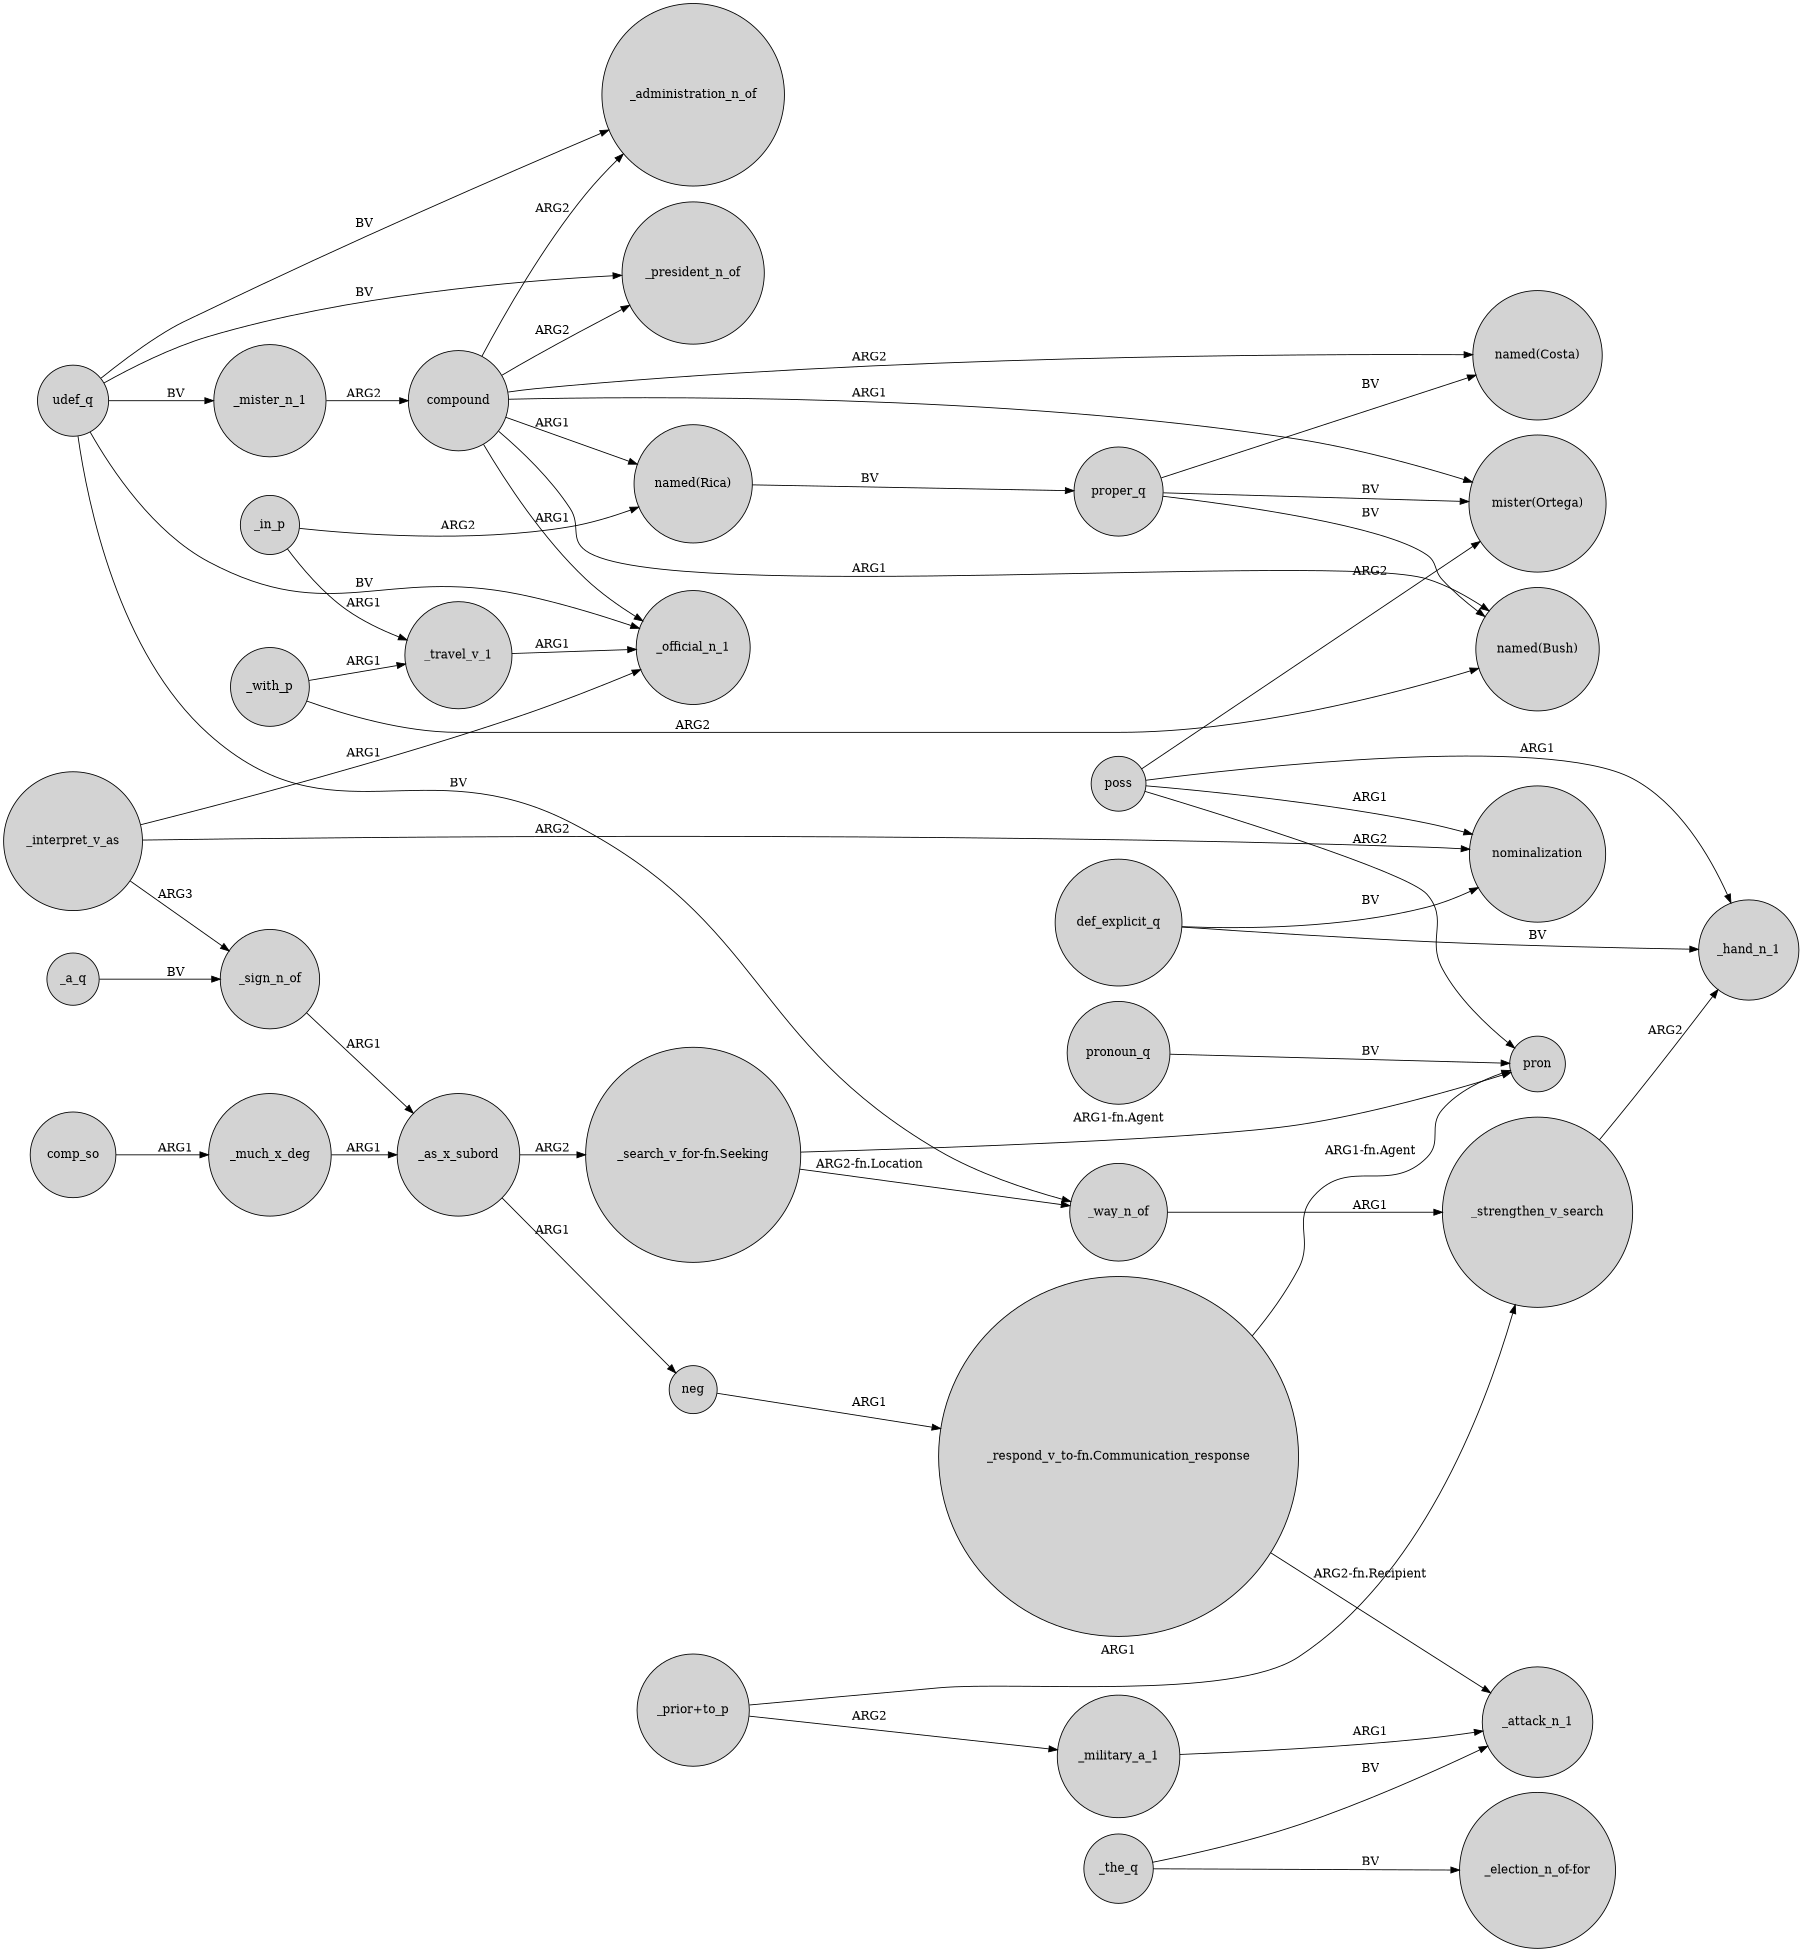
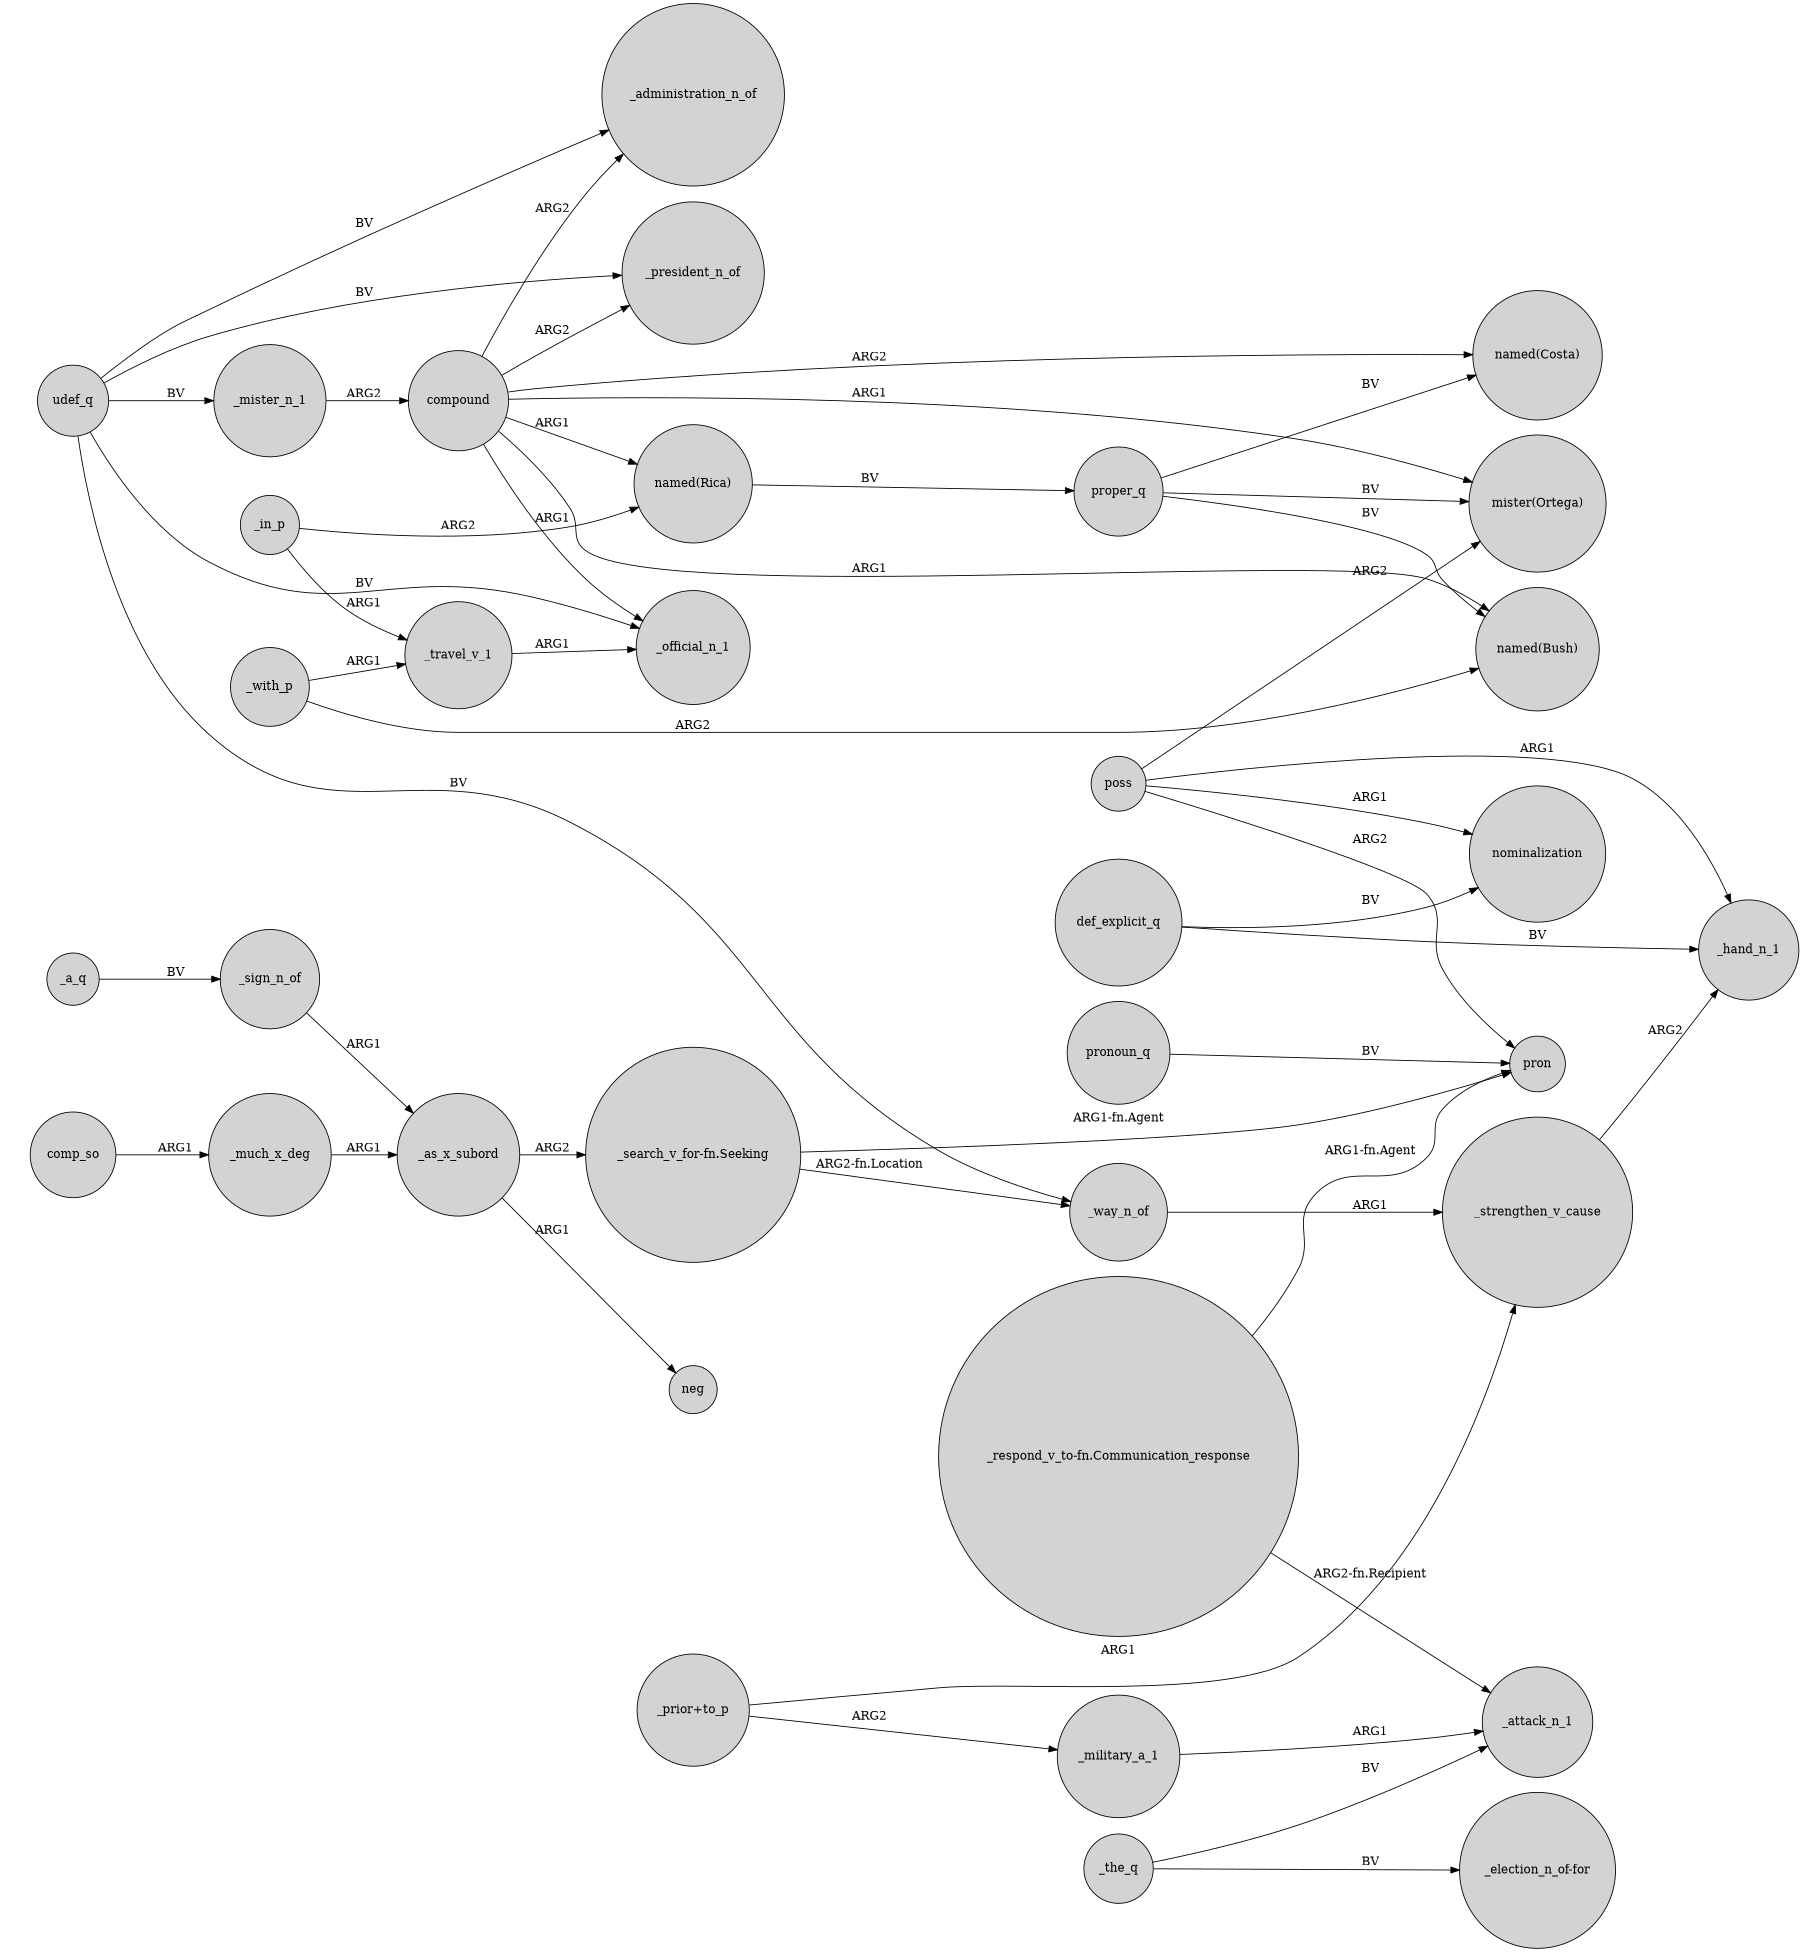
(73, 841) -> none
(1538, 1212) -> (1538, 1212)
(825, 1410) -> none
